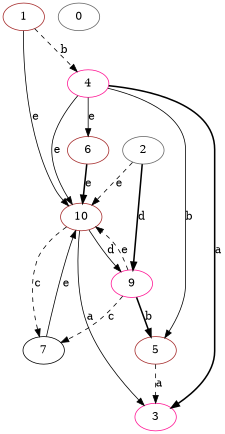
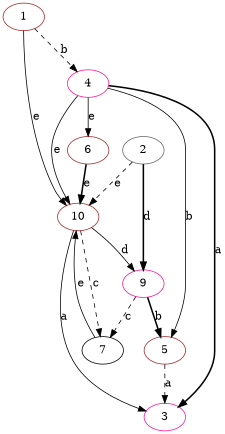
(79, 17) -> none
(118, 249) -> none
